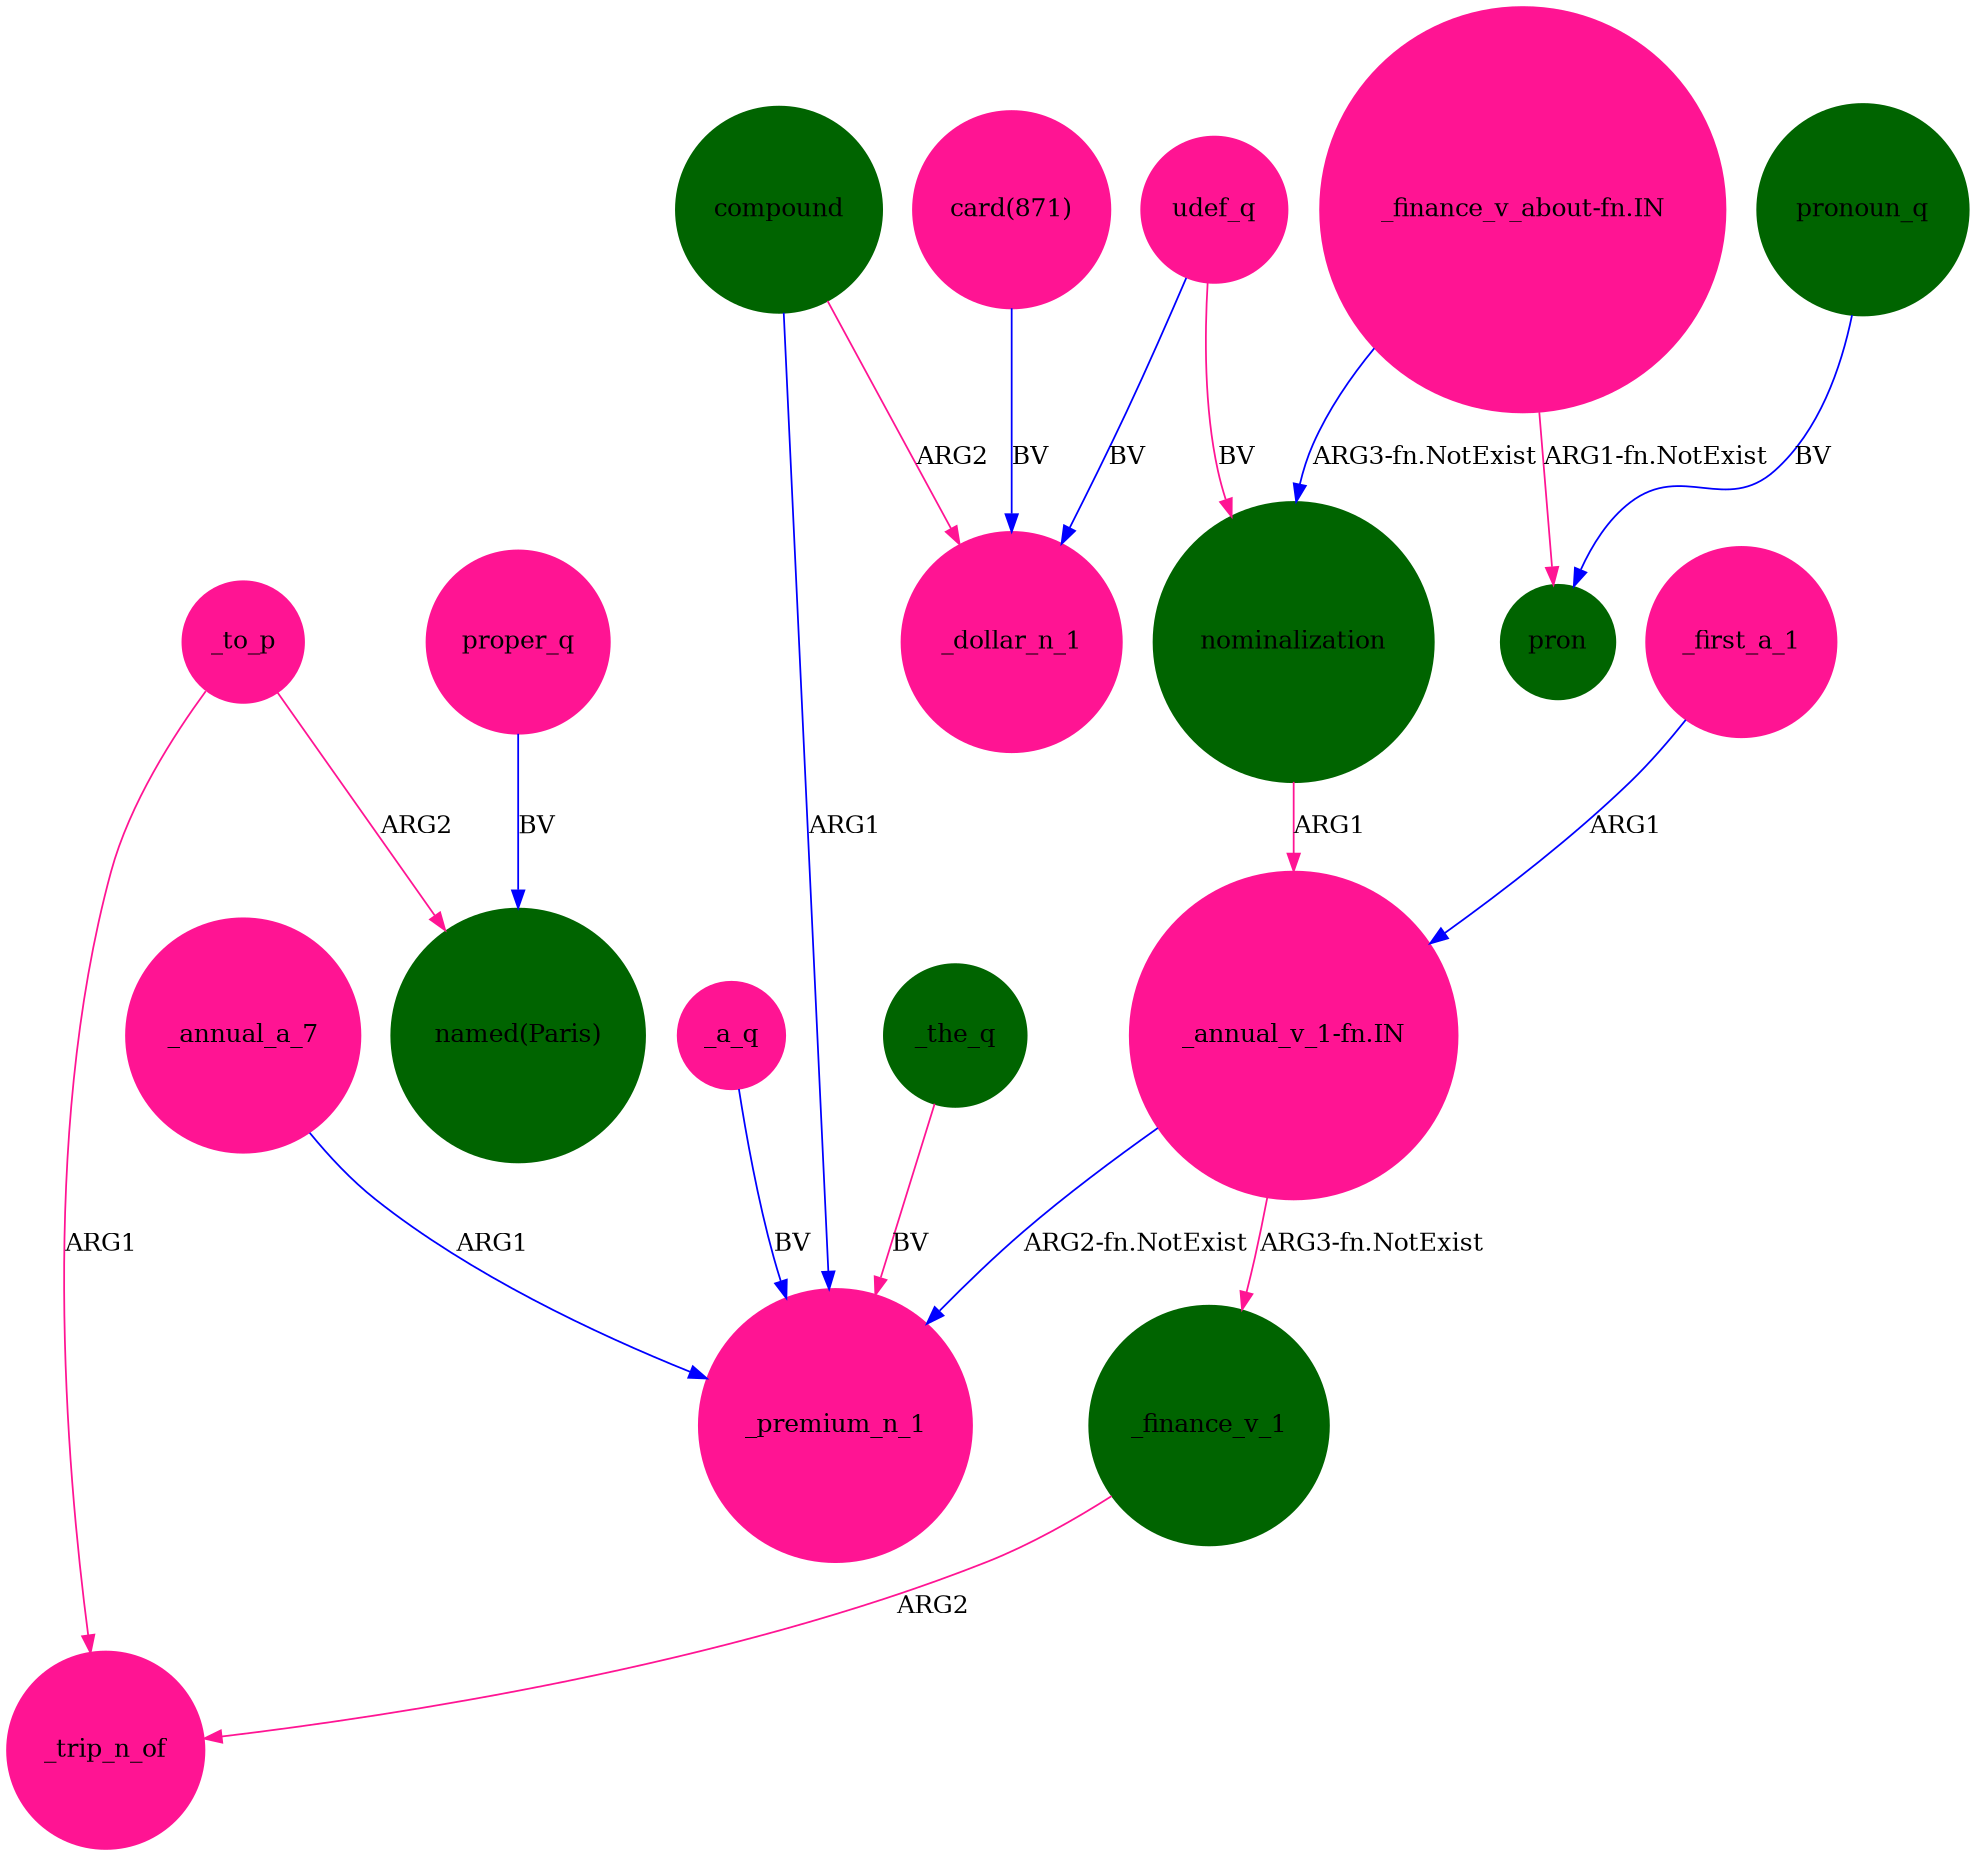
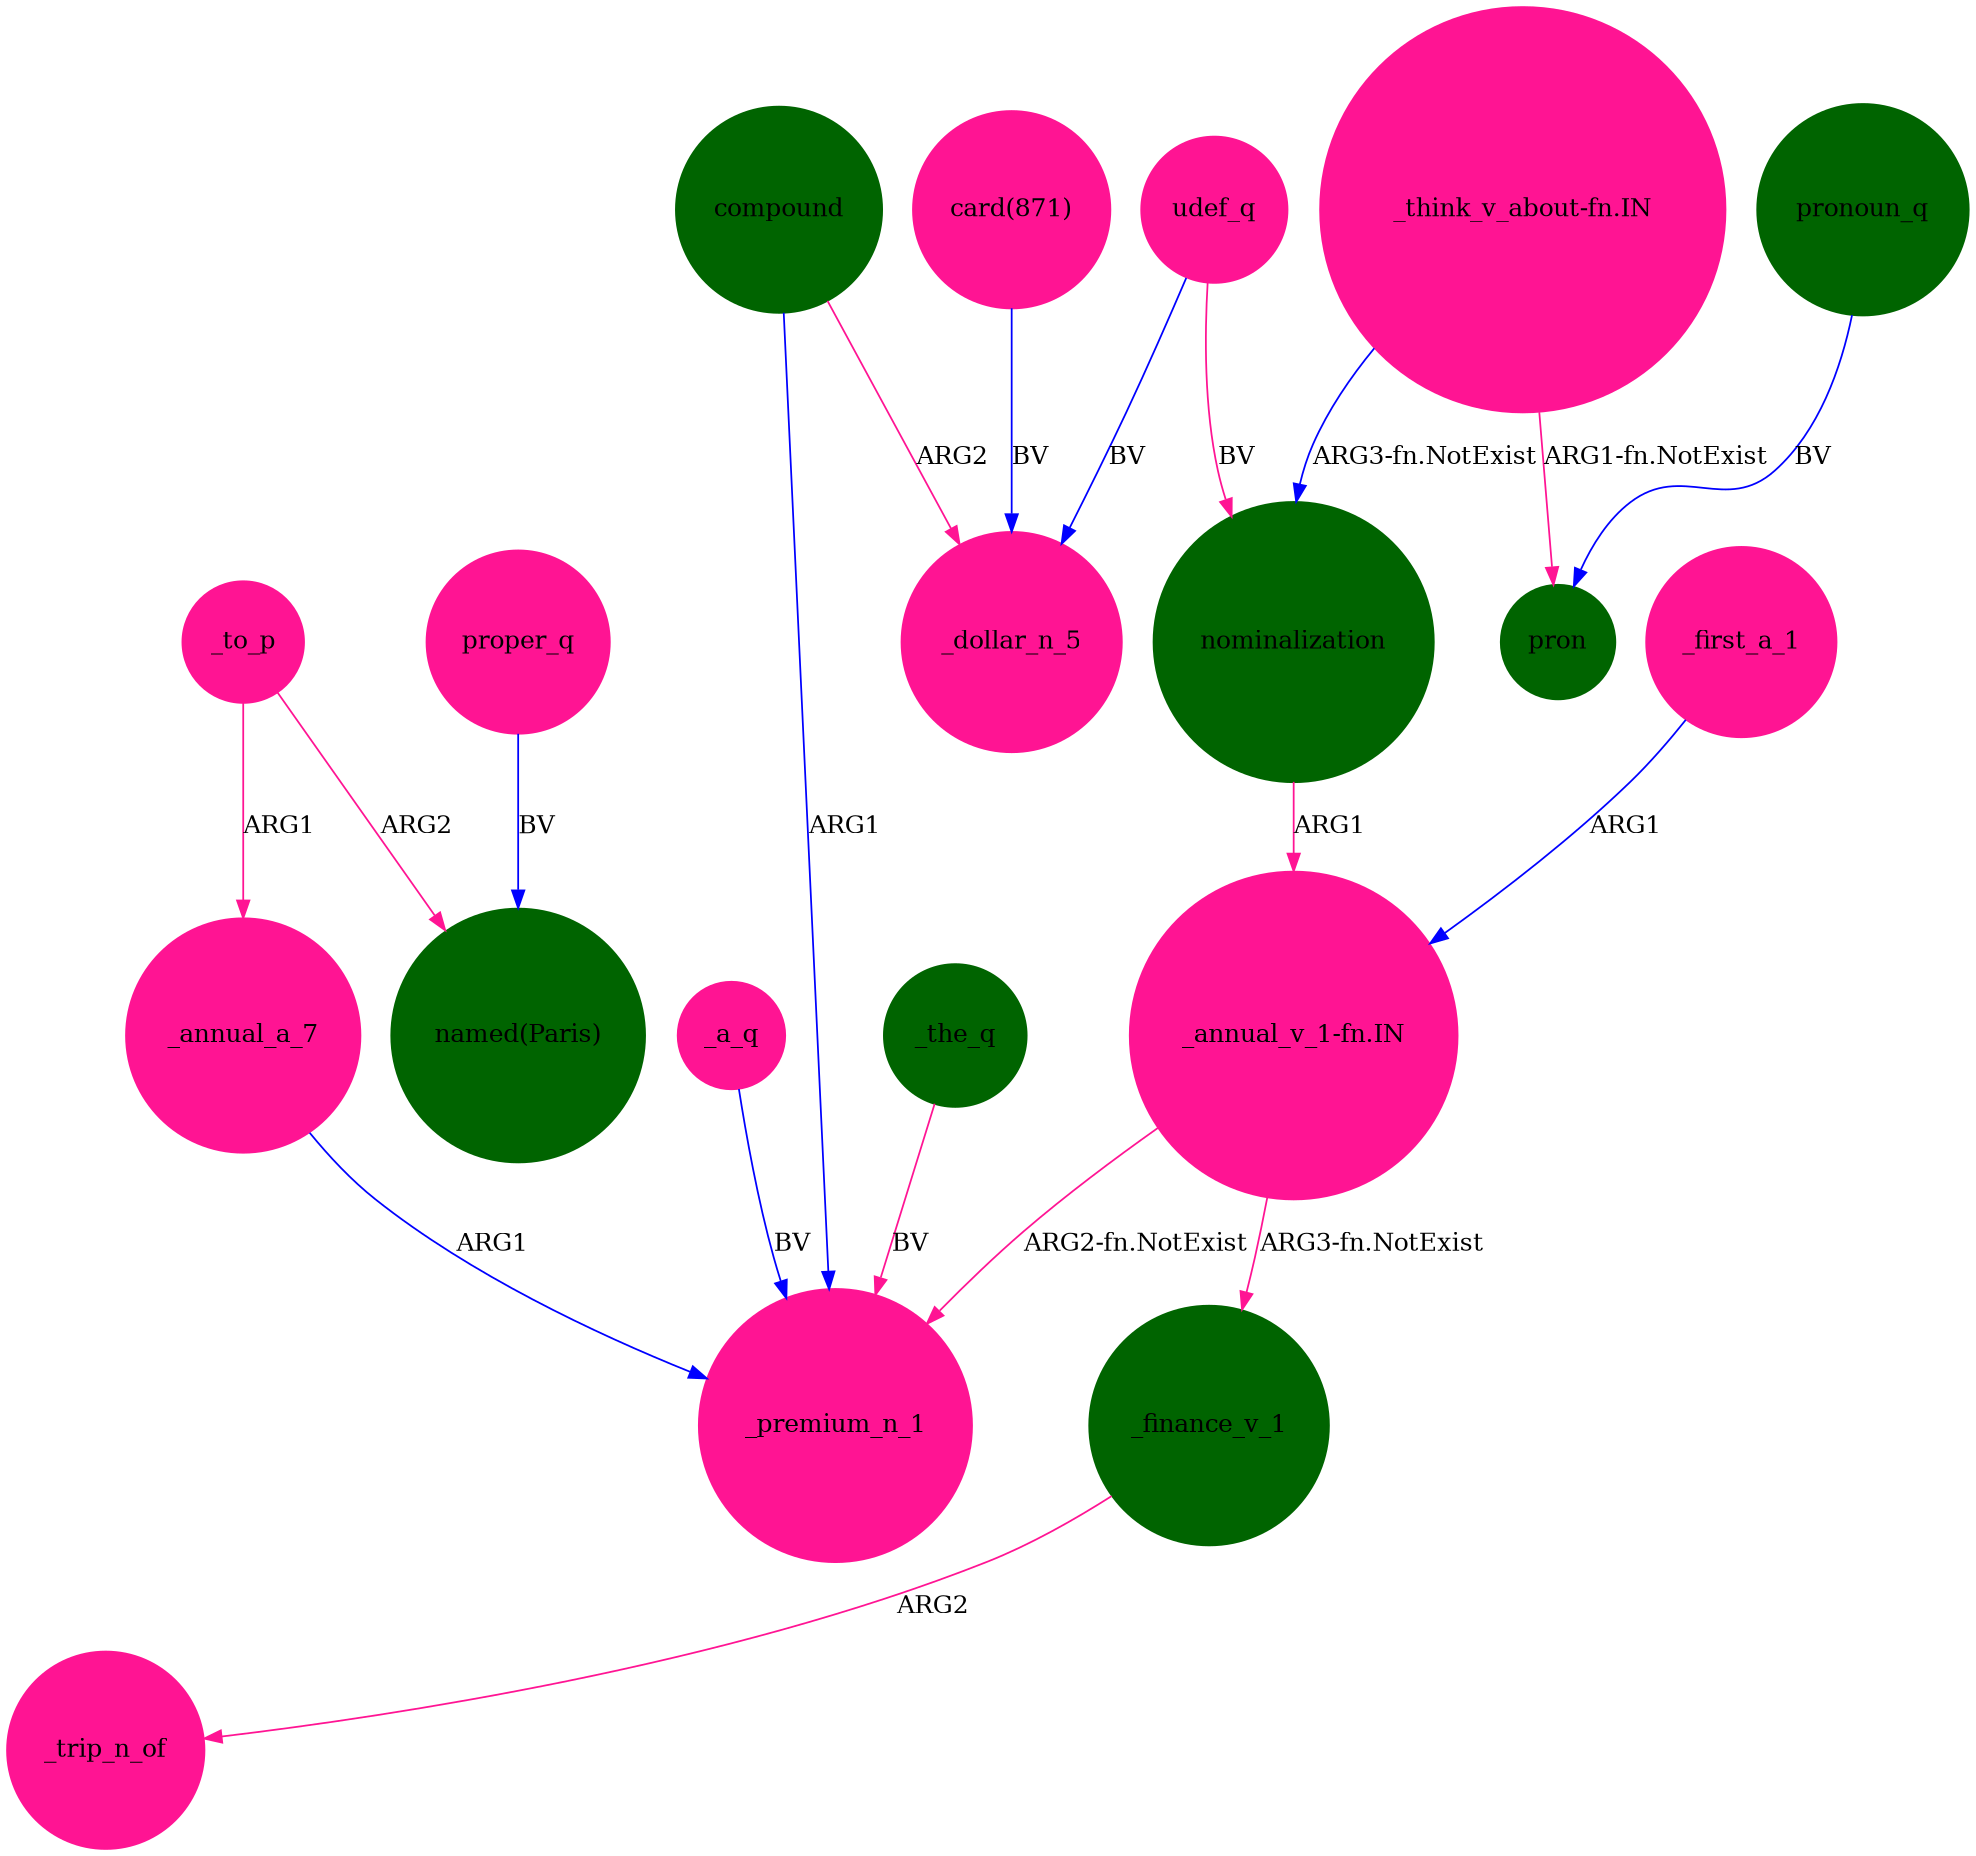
(1523, 210) -> (1523, 210)
(1012, 642) -> (1012, 642)
(69, 1150) -> (243, 802)
(1044, 1214) -> (1044, 1214)
